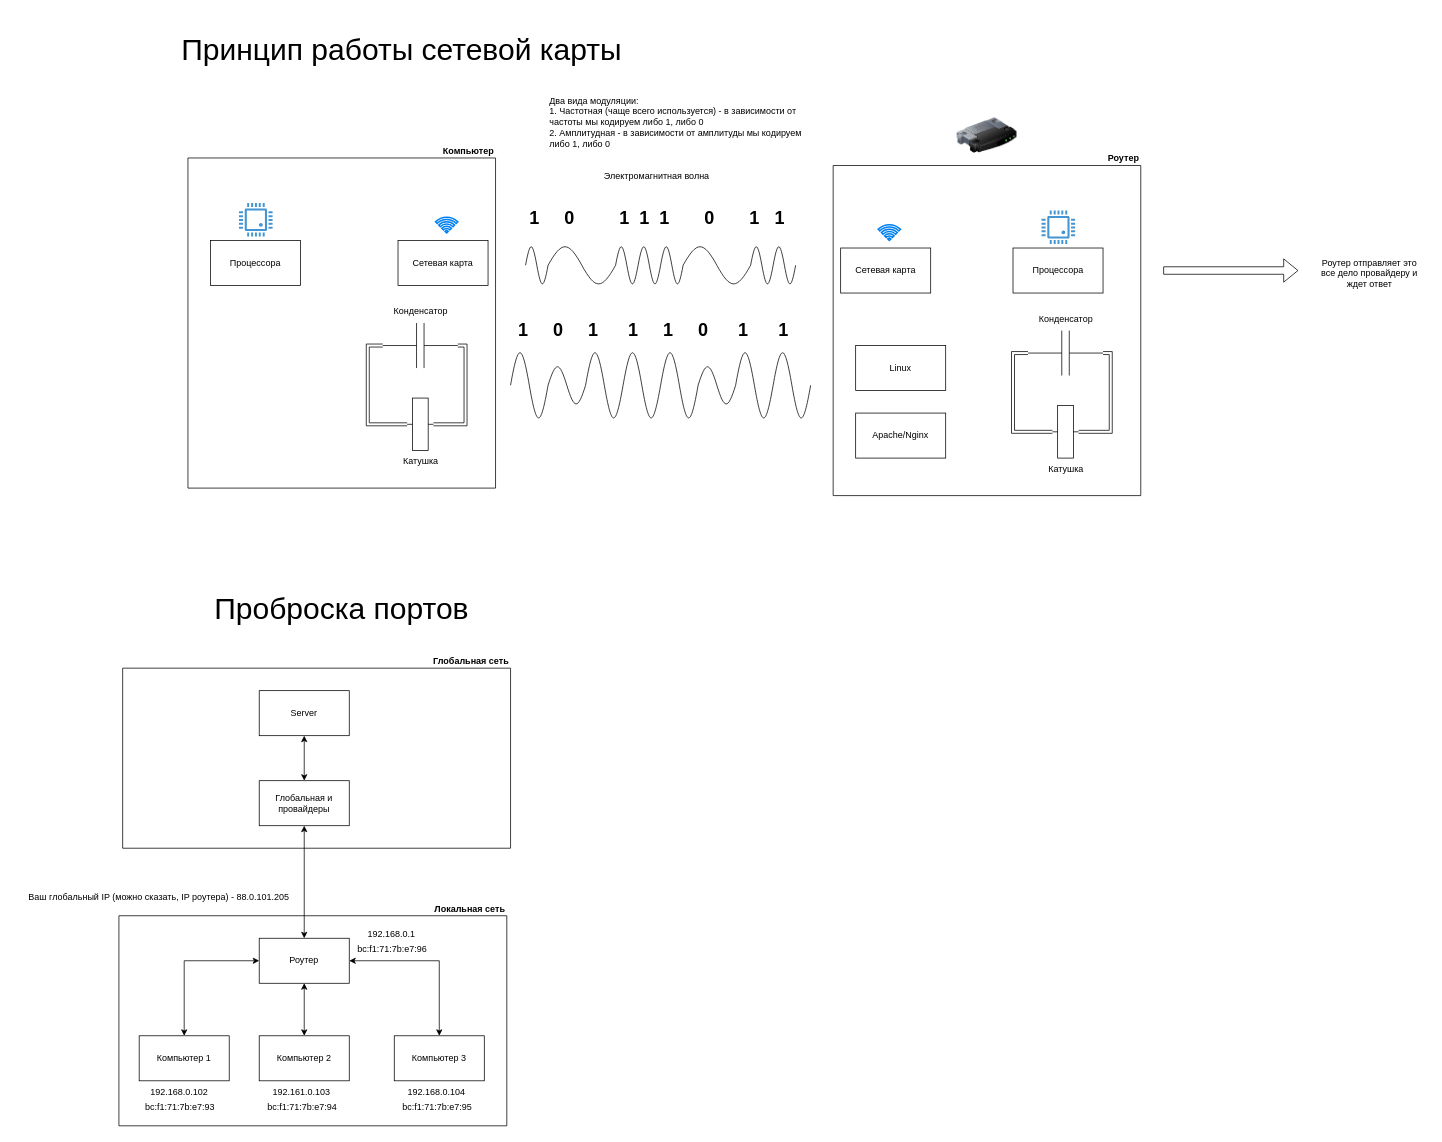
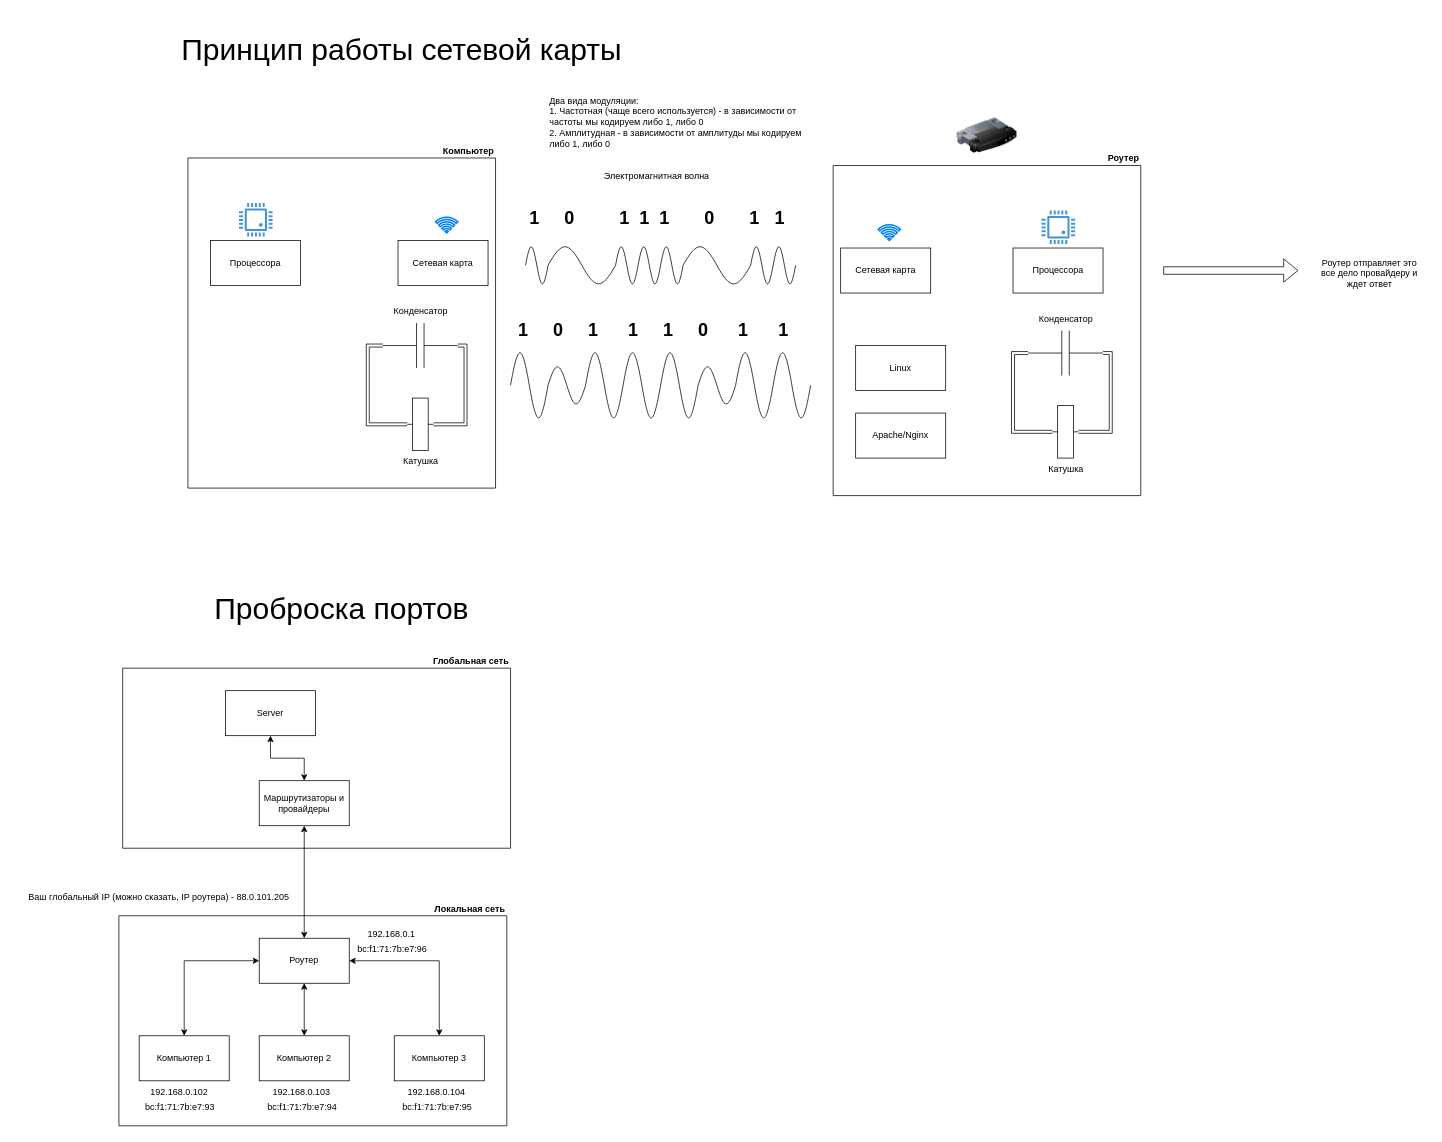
(304, 713) -> (270, 713)
(304, 803) -> (304, 803)
(302, 1092) -> (302, 1092)
